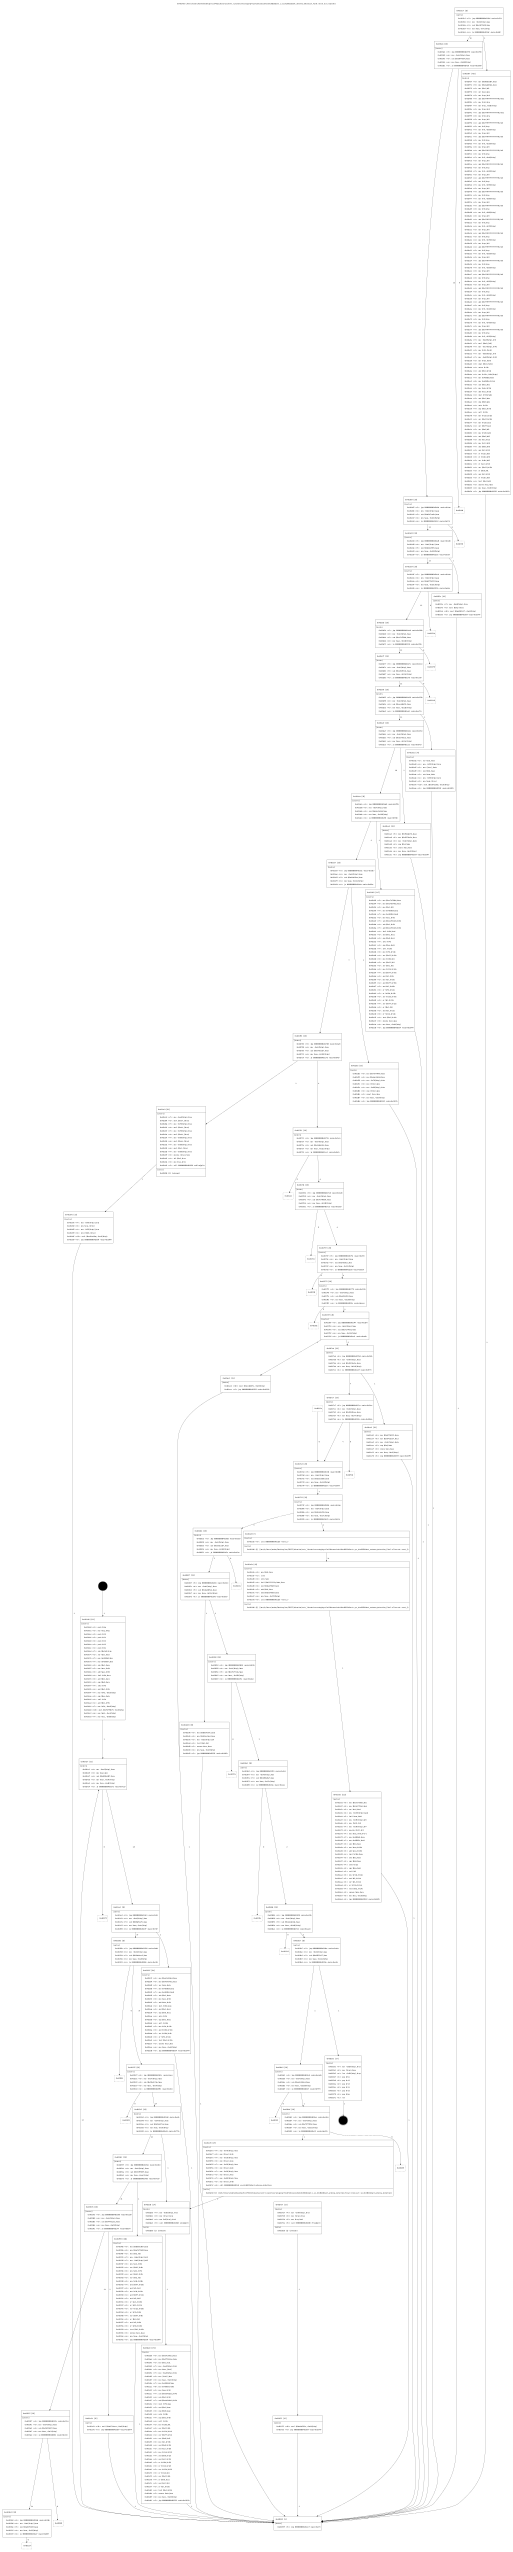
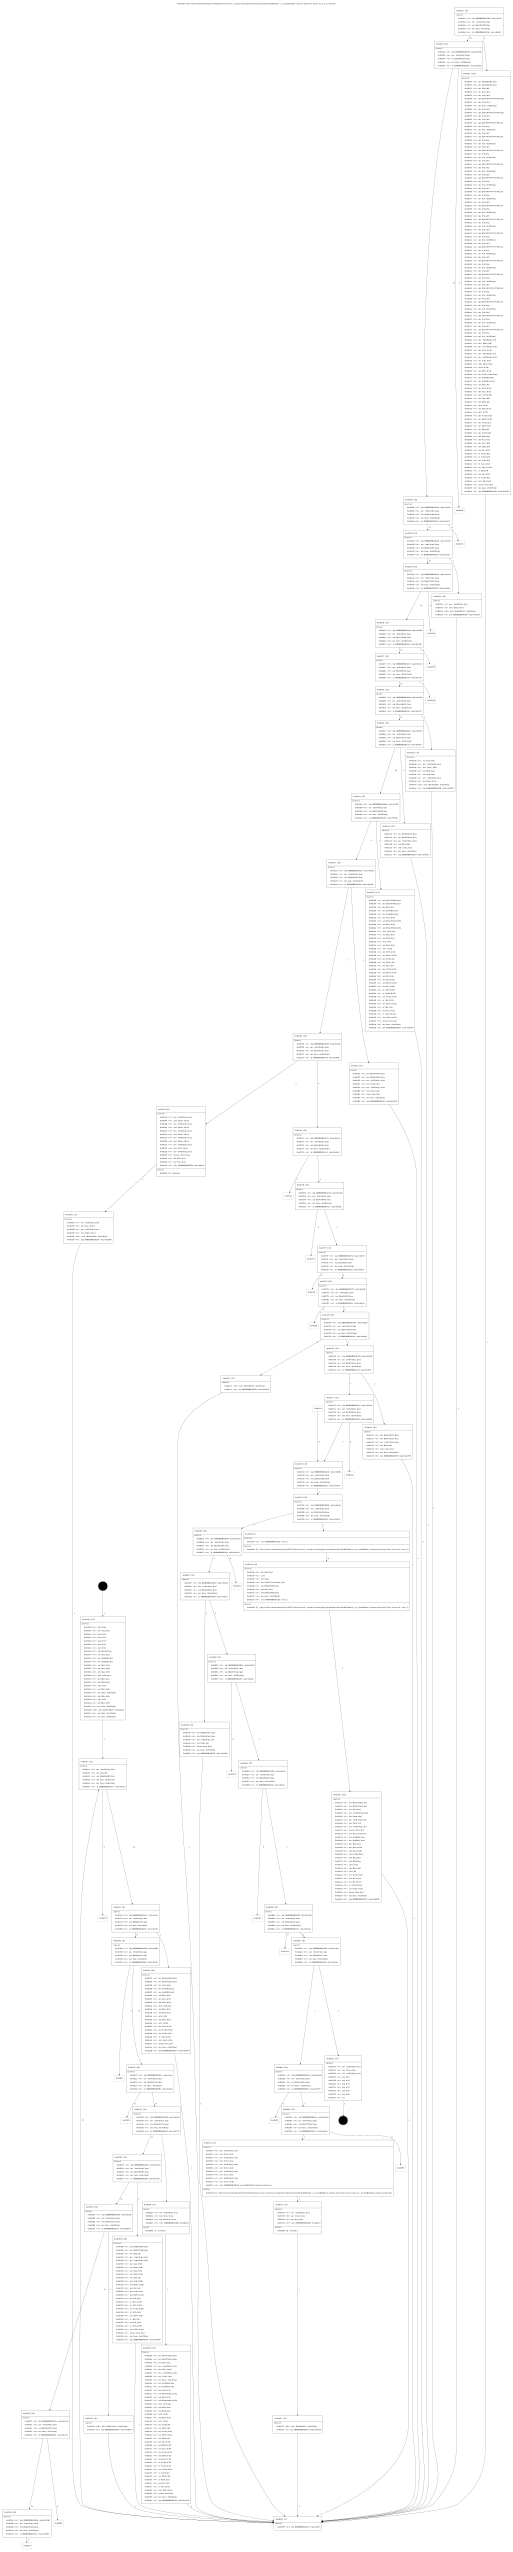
(207, 2202) -> (298, 2198)
